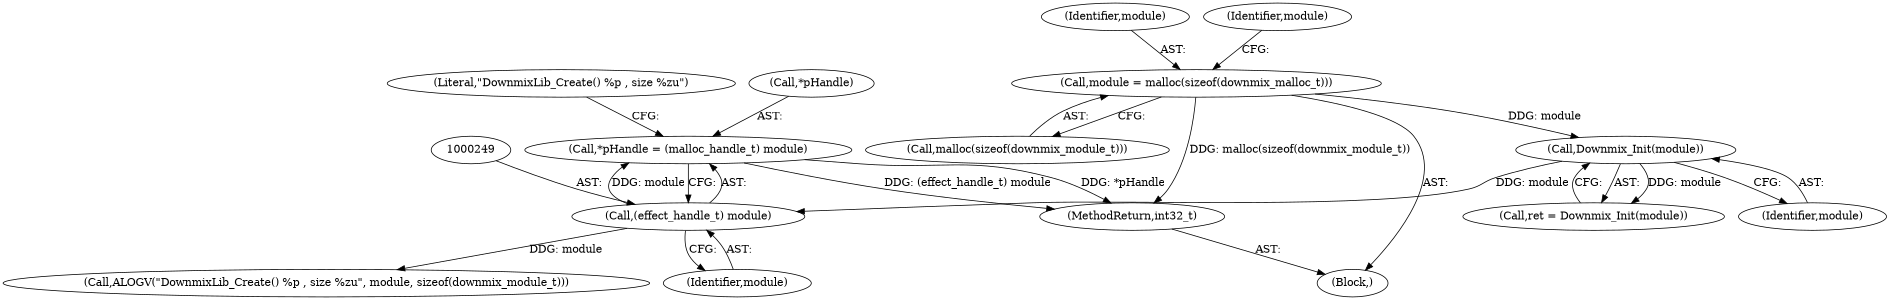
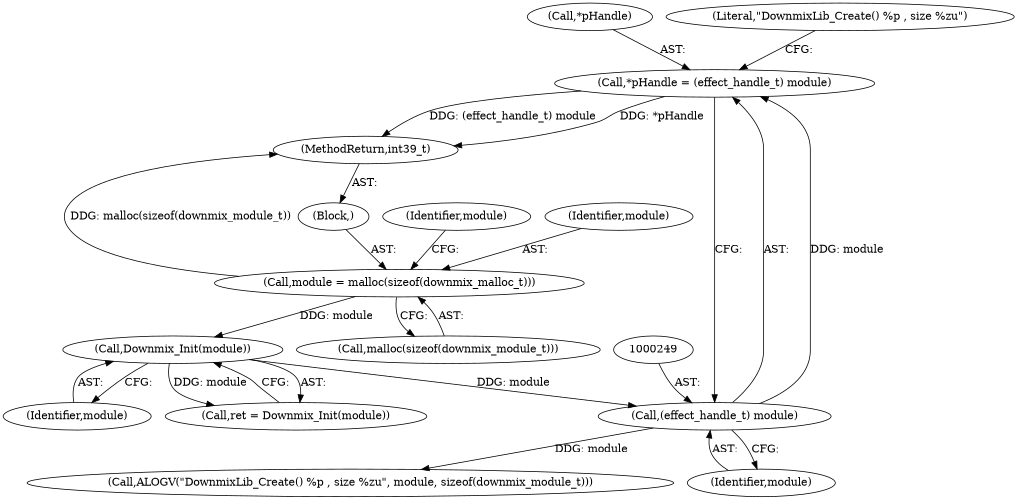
(1418, 143) -> (363, 247)
(688, 150) -> (715, 83)
(1132, 217) -> (366, 150)
